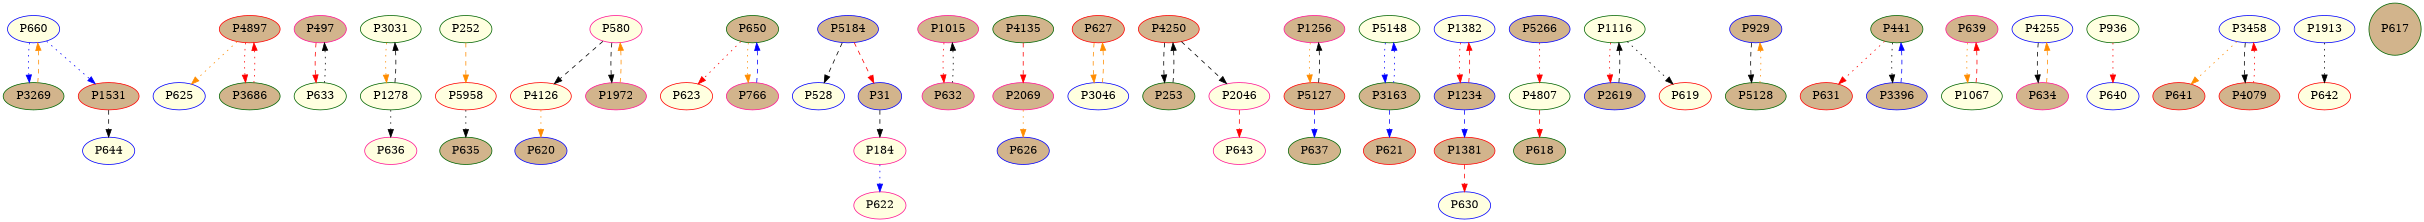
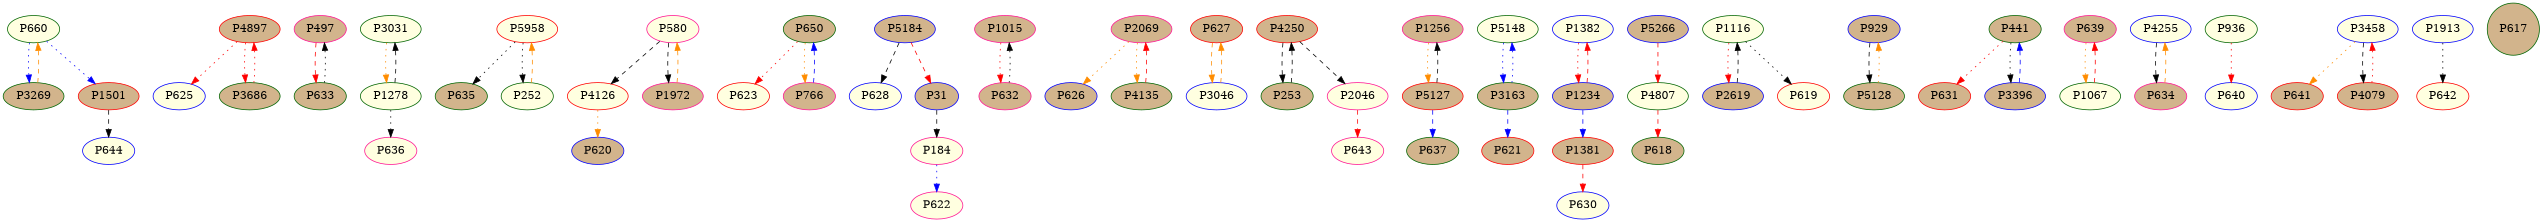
(34, 29) -> (34, 29)
none -> (522, 59)
none -> (1136, 59)
(1540, 59) -> (1658, 59)
(217, 60) -> (217, 60)
(109, 96) -> (109, 96)
(320, 96) -> (320, 96)
(818, 96) -> (875, 96)
